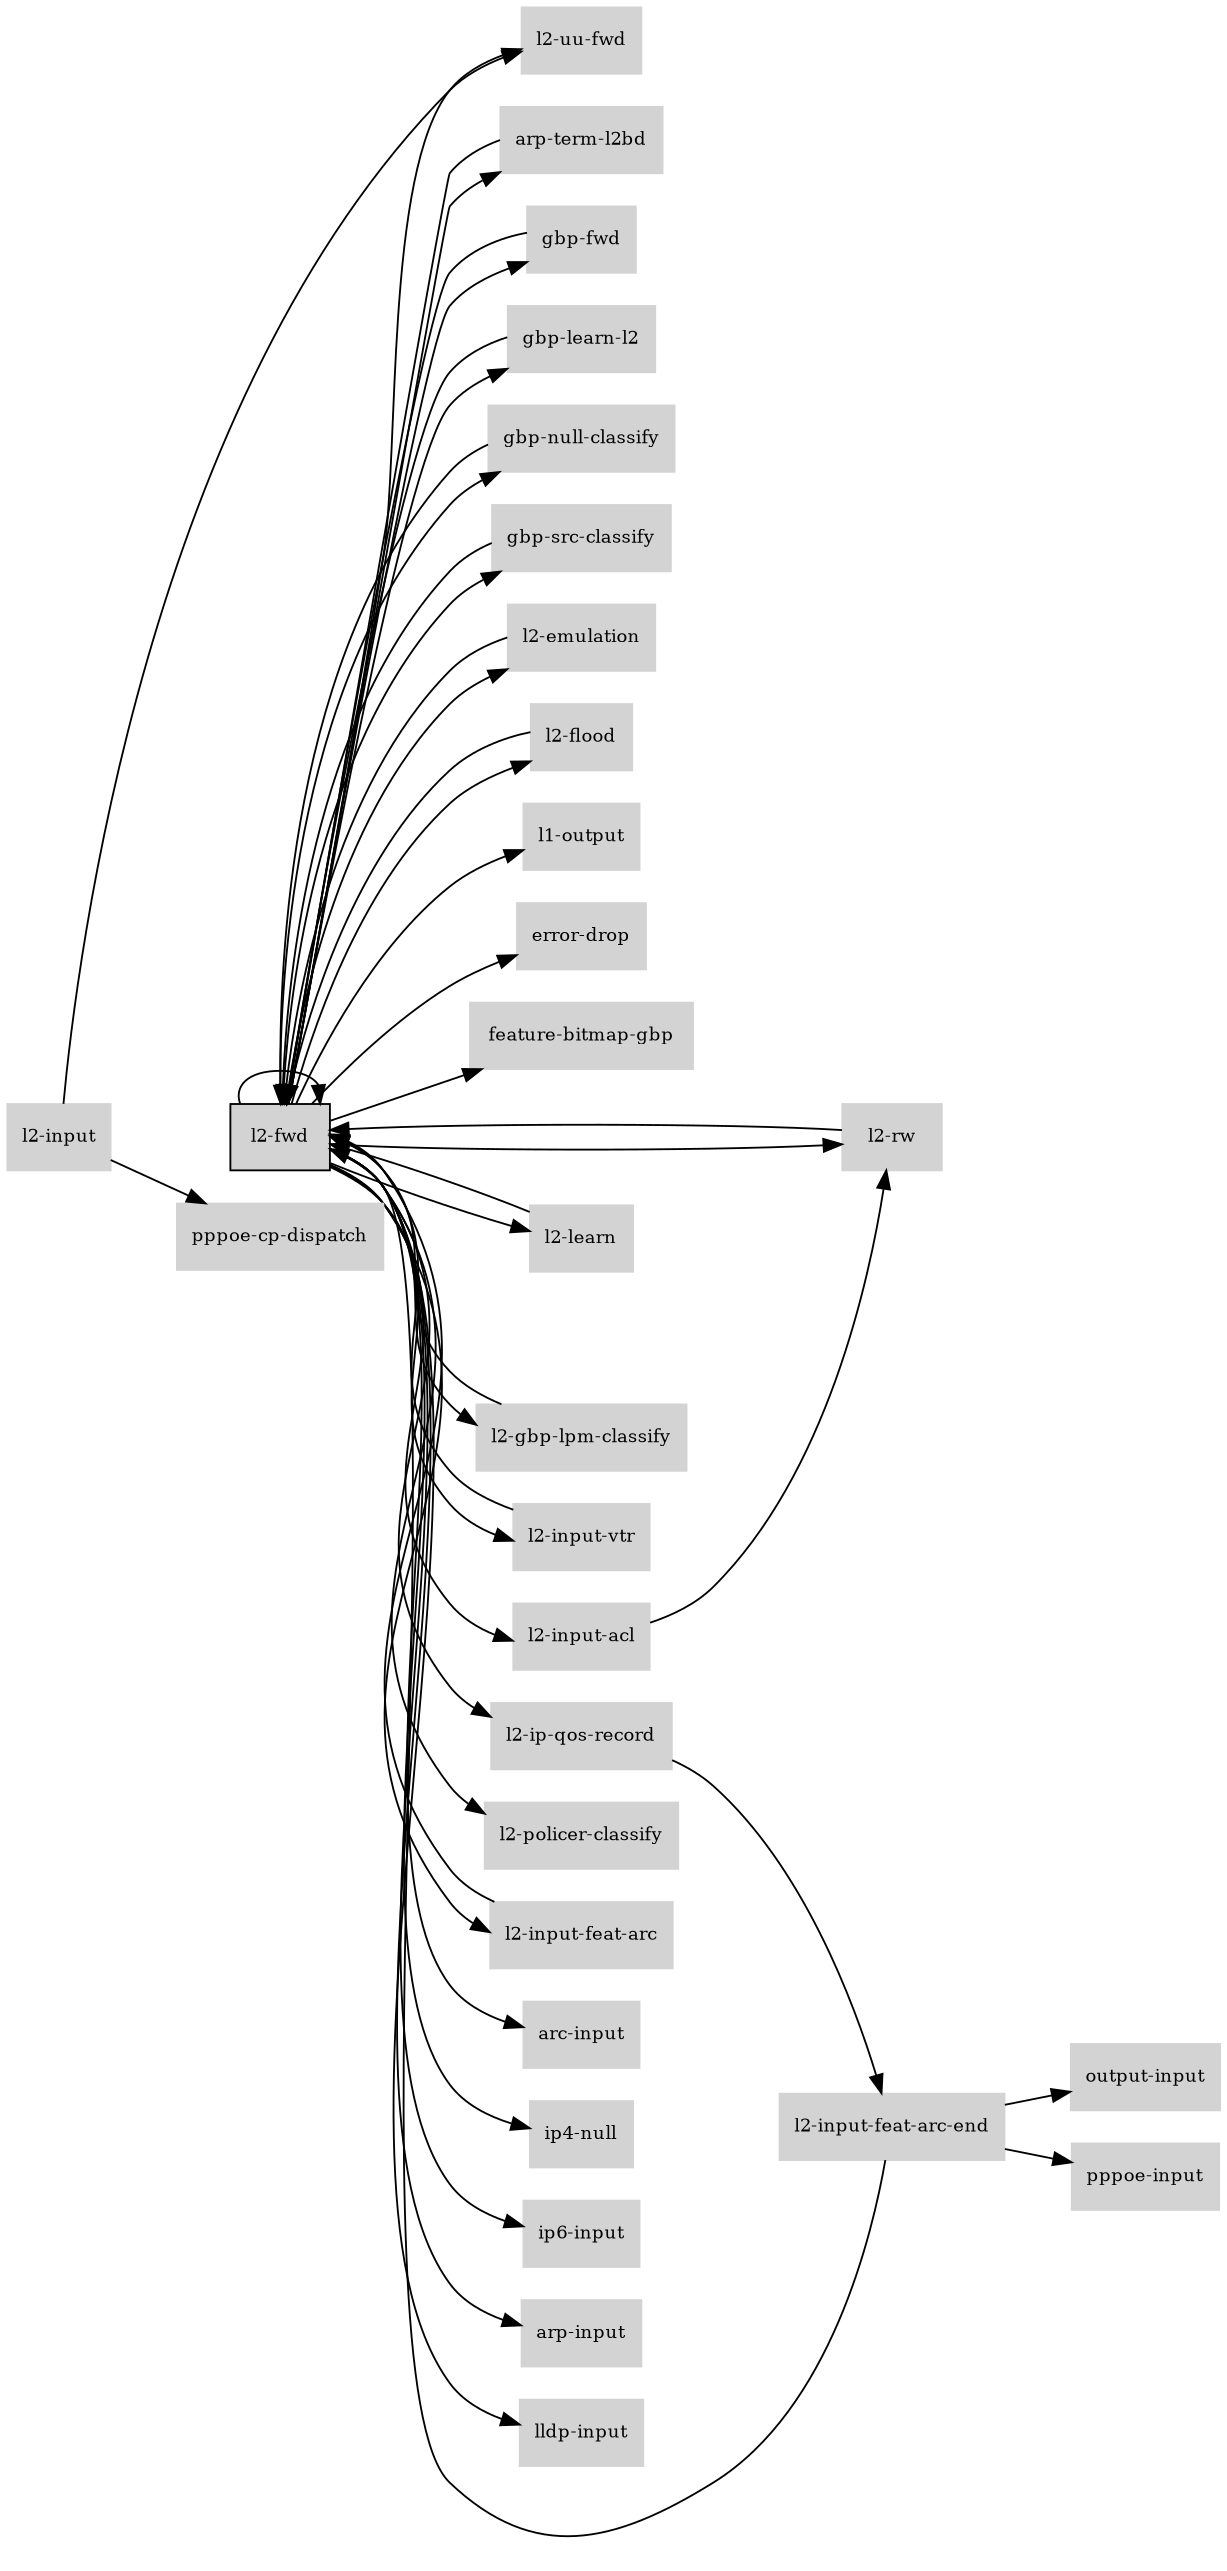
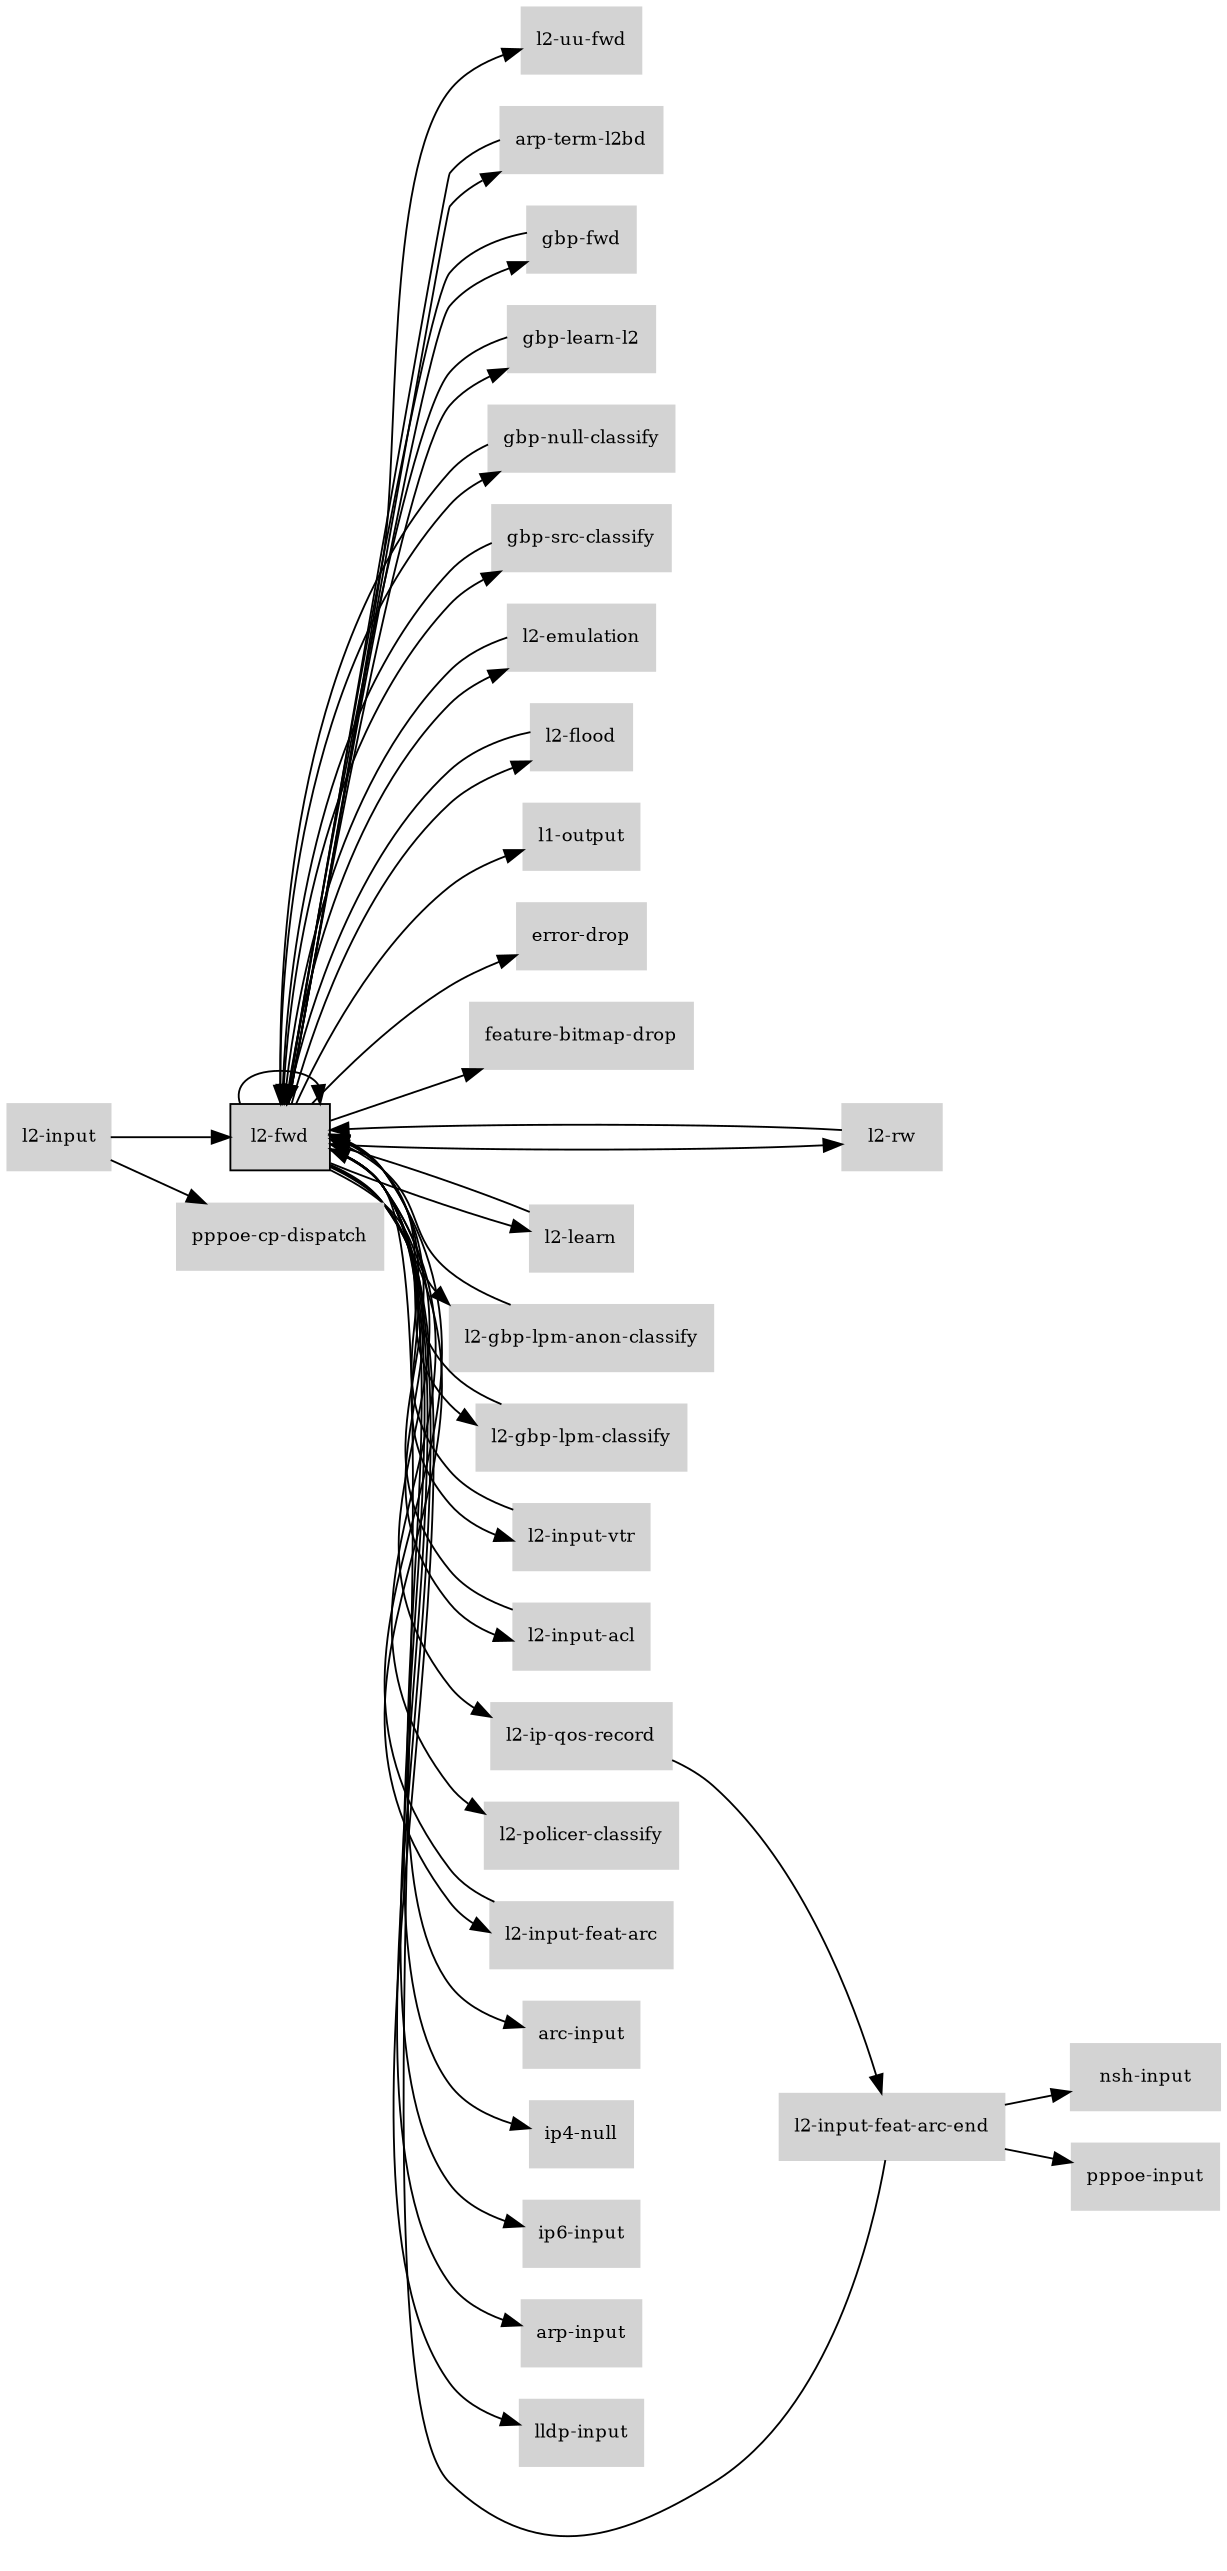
(188, 536) -> (161, 1137)
(581, 1036) -> (581, 1036)
none -> (581, 1338)
(814, 1435) -> (412, 1386)
(1145, 2077) -> (1145, 2077)
